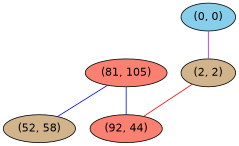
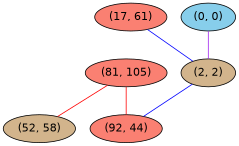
none -> (131, 17)
(168, 100) -> (168, 100)
(83, 101) -> (83, 101)
(126, 101) -> (126, 101)
